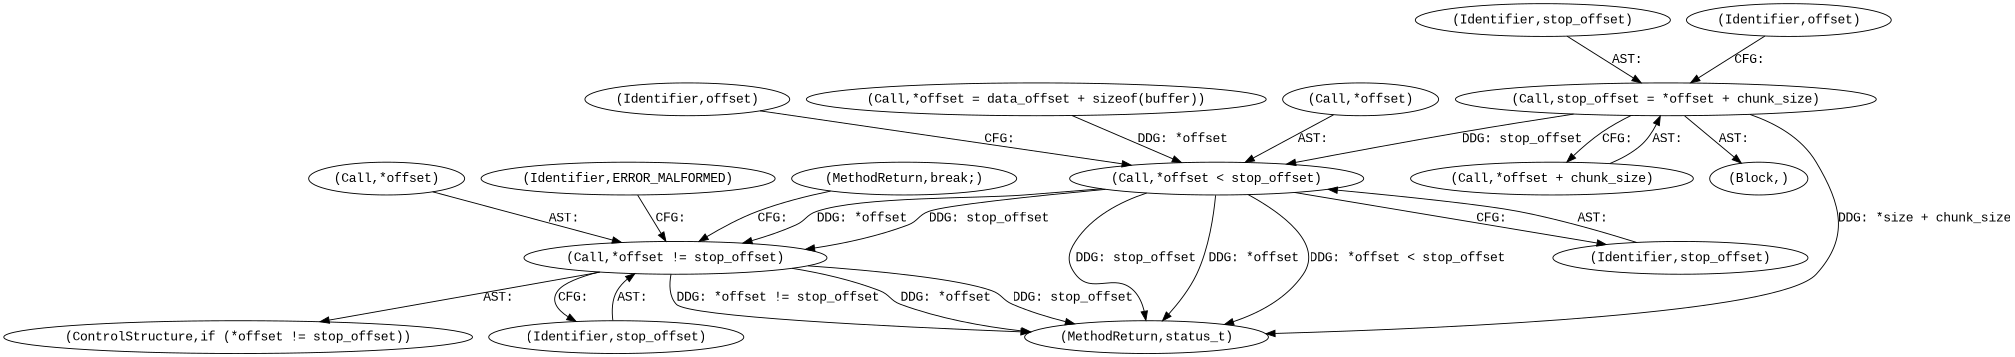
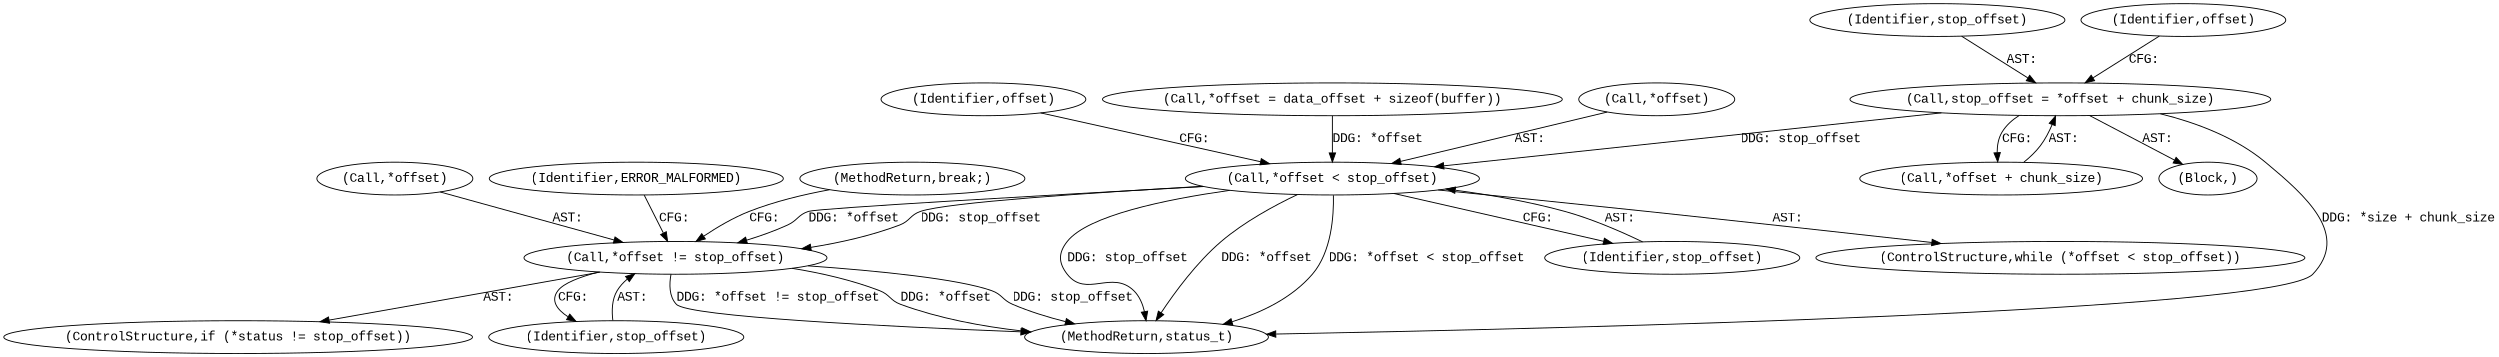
none -> (2060, 258)
(238, 337) -> (238, 337)
